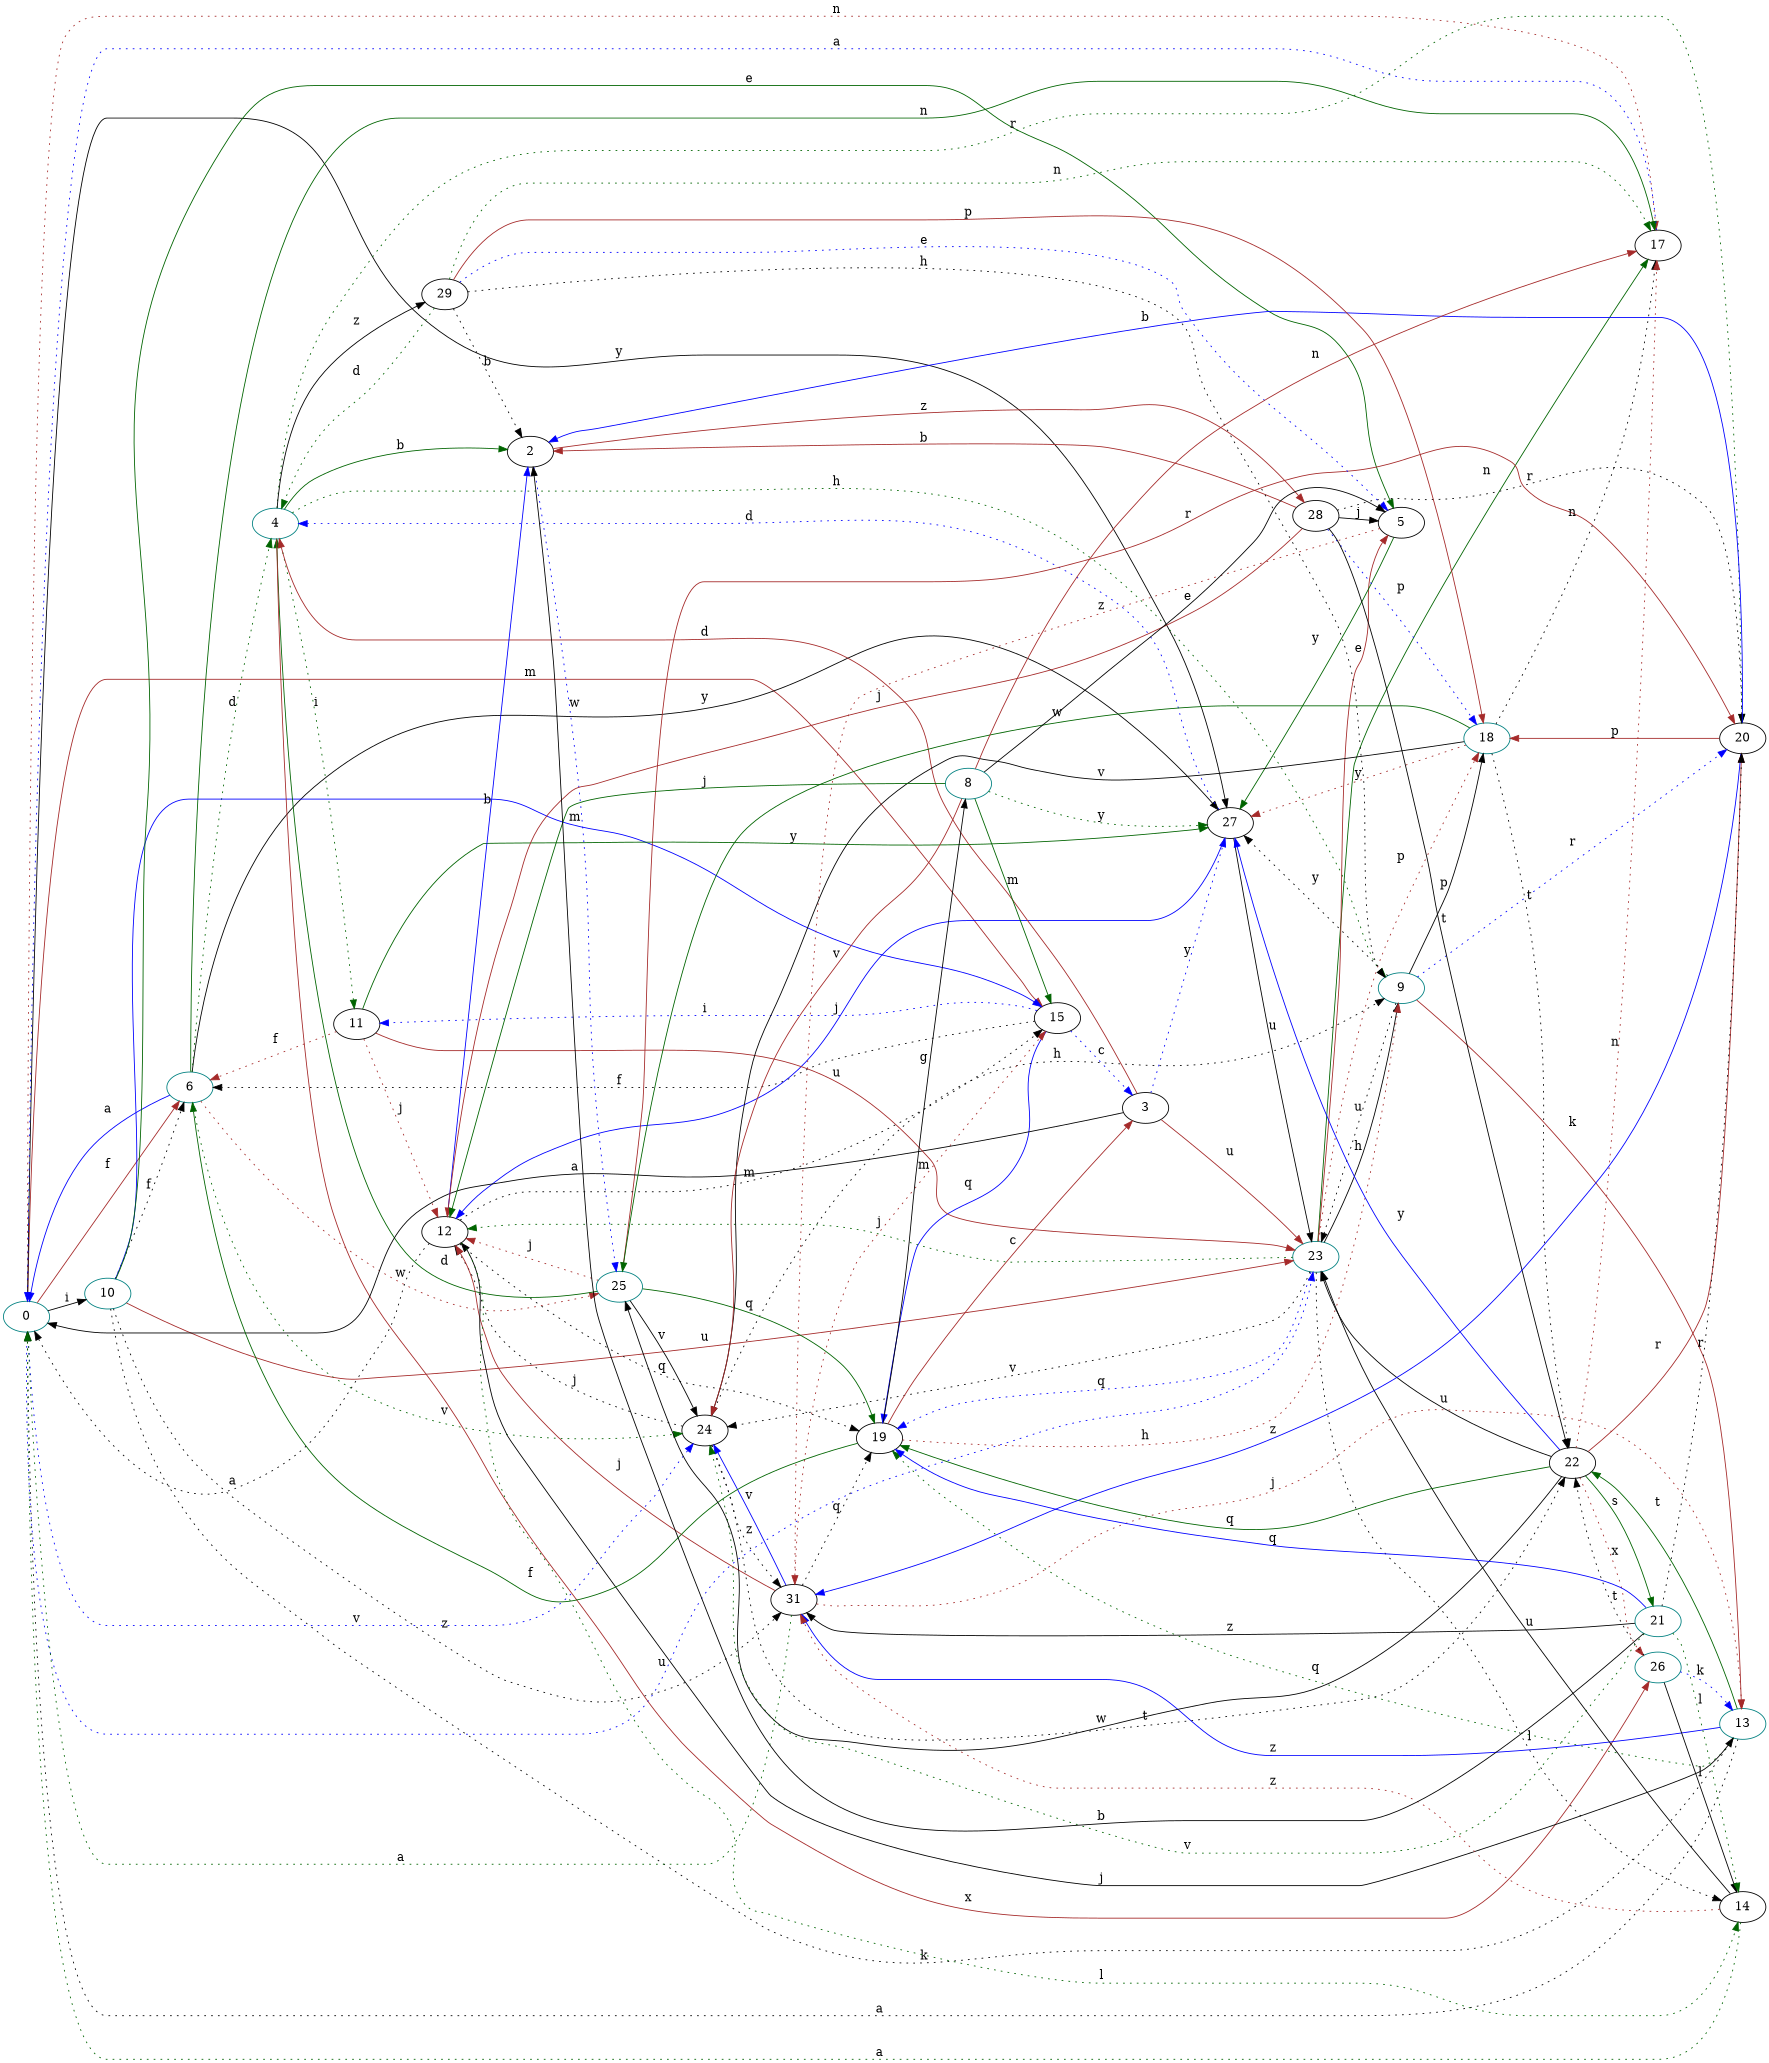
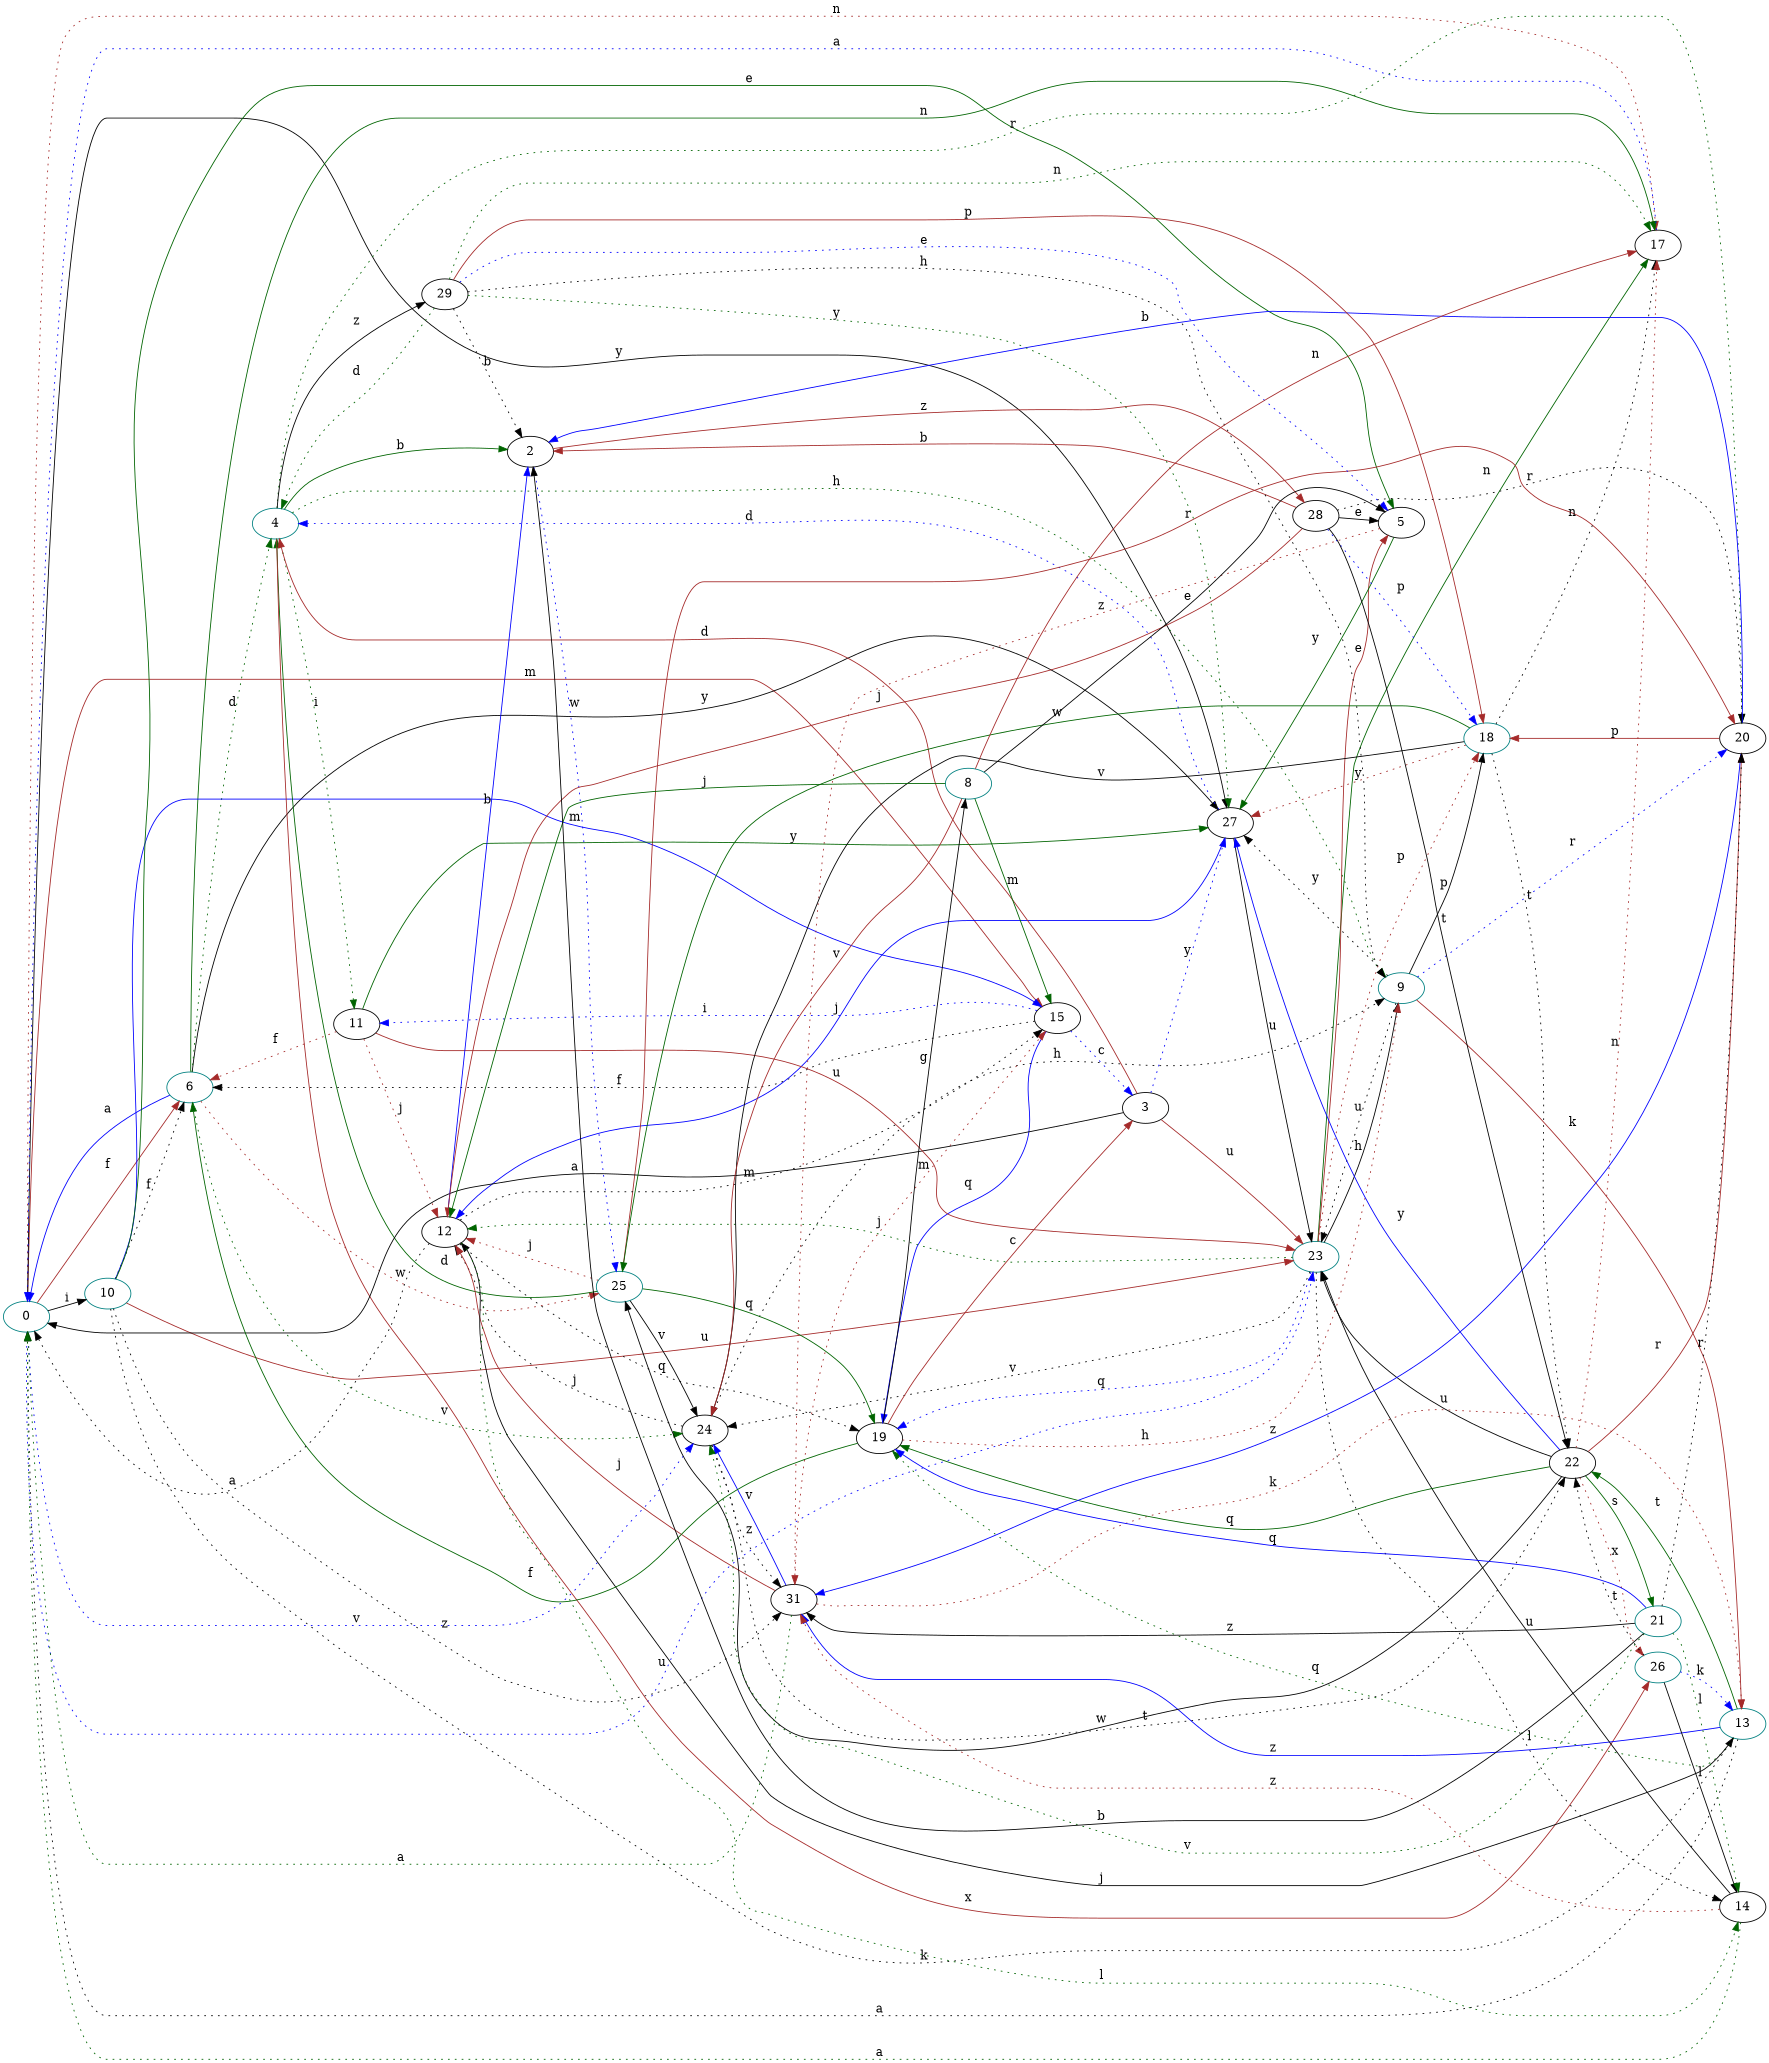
(1359, 513) -> (1359, 513)
(1092, 821) -> (1012, 343)
(1273, 1483) -> (1273, 1483)
(835, 1523) -> none
